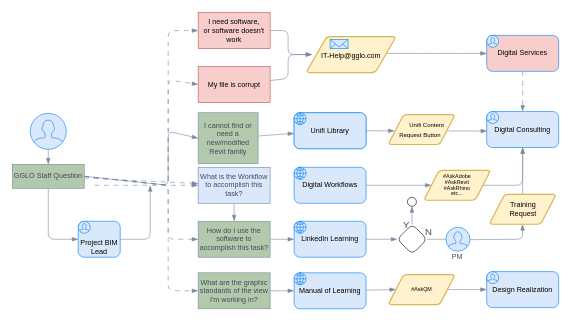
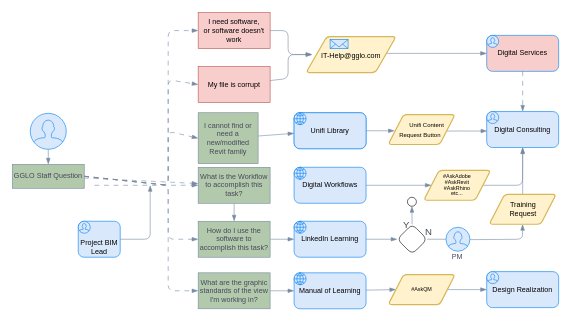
(179, 134) -> (179, 134)
(234, 185) -> (234, 185)
(48, 234) -> none
